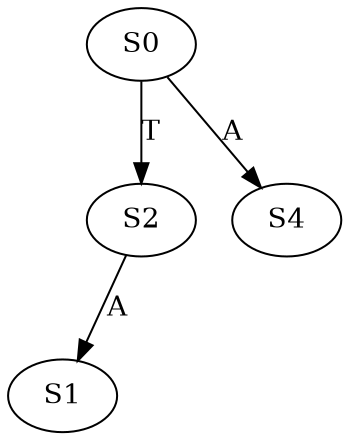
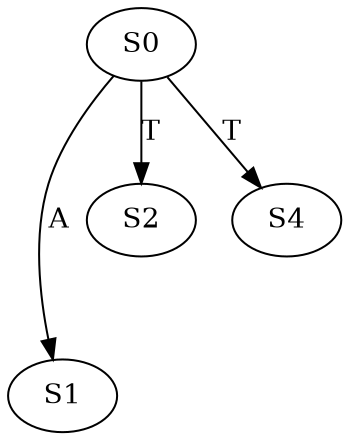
(232, 132) -> (232, 132)
(106, 299) -> (45, 198)
